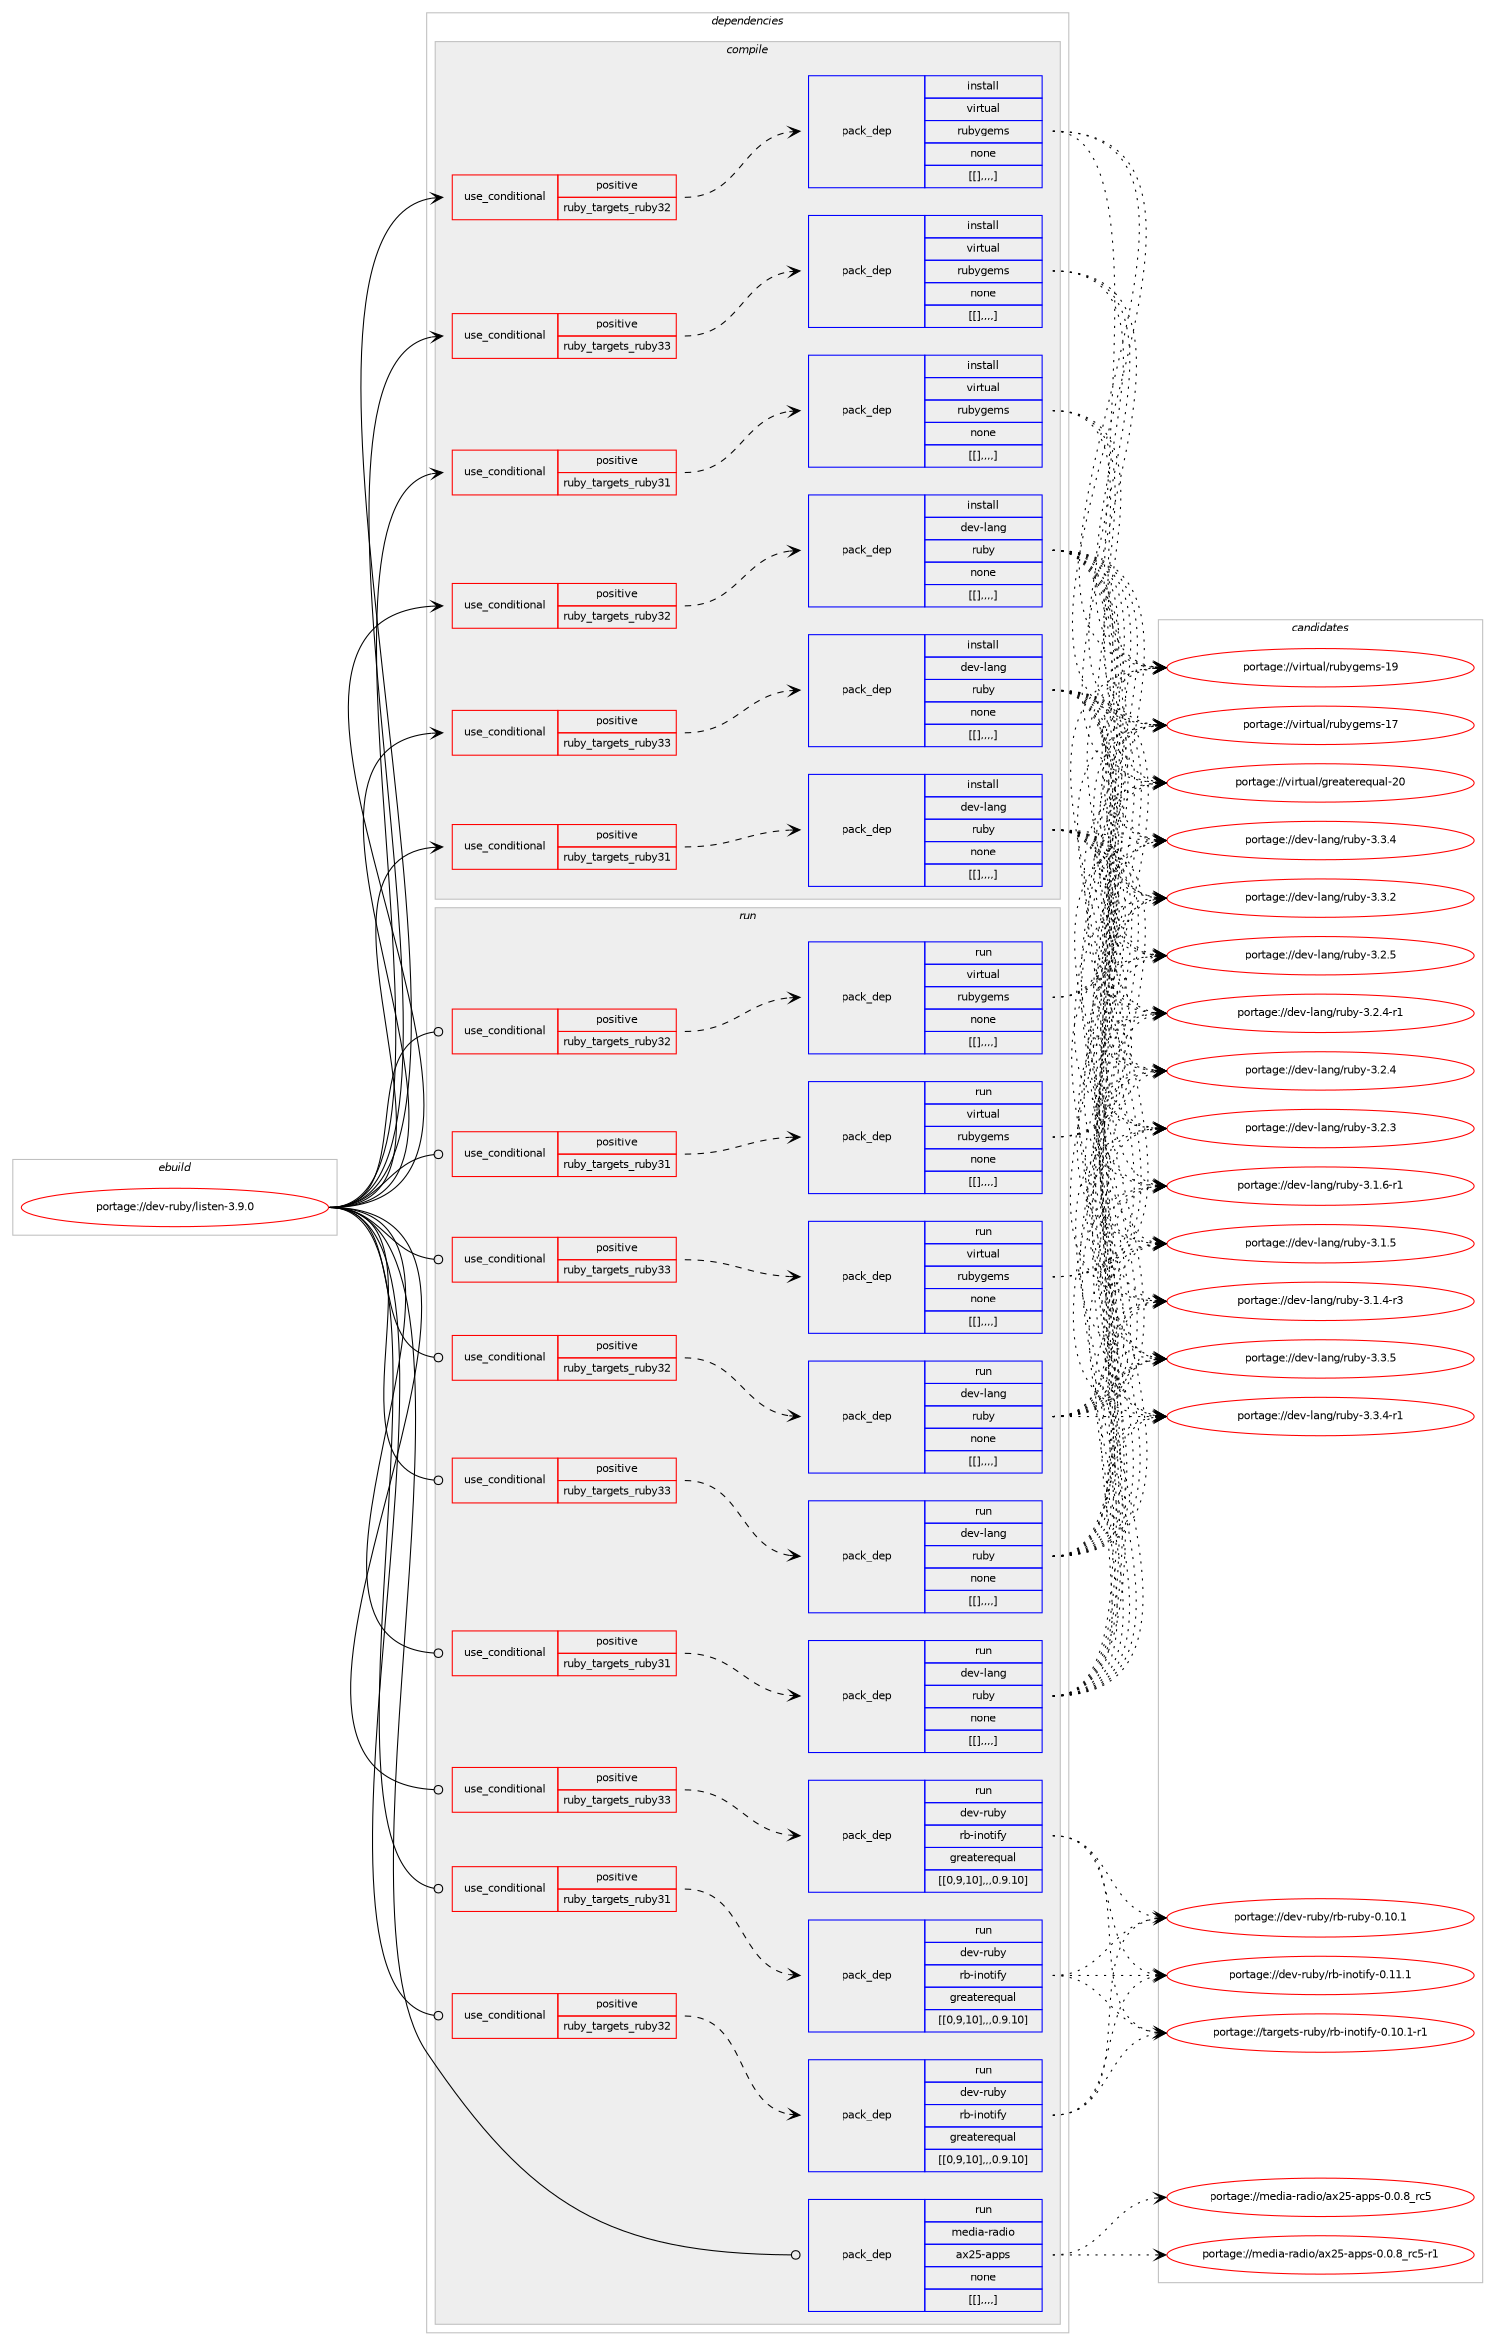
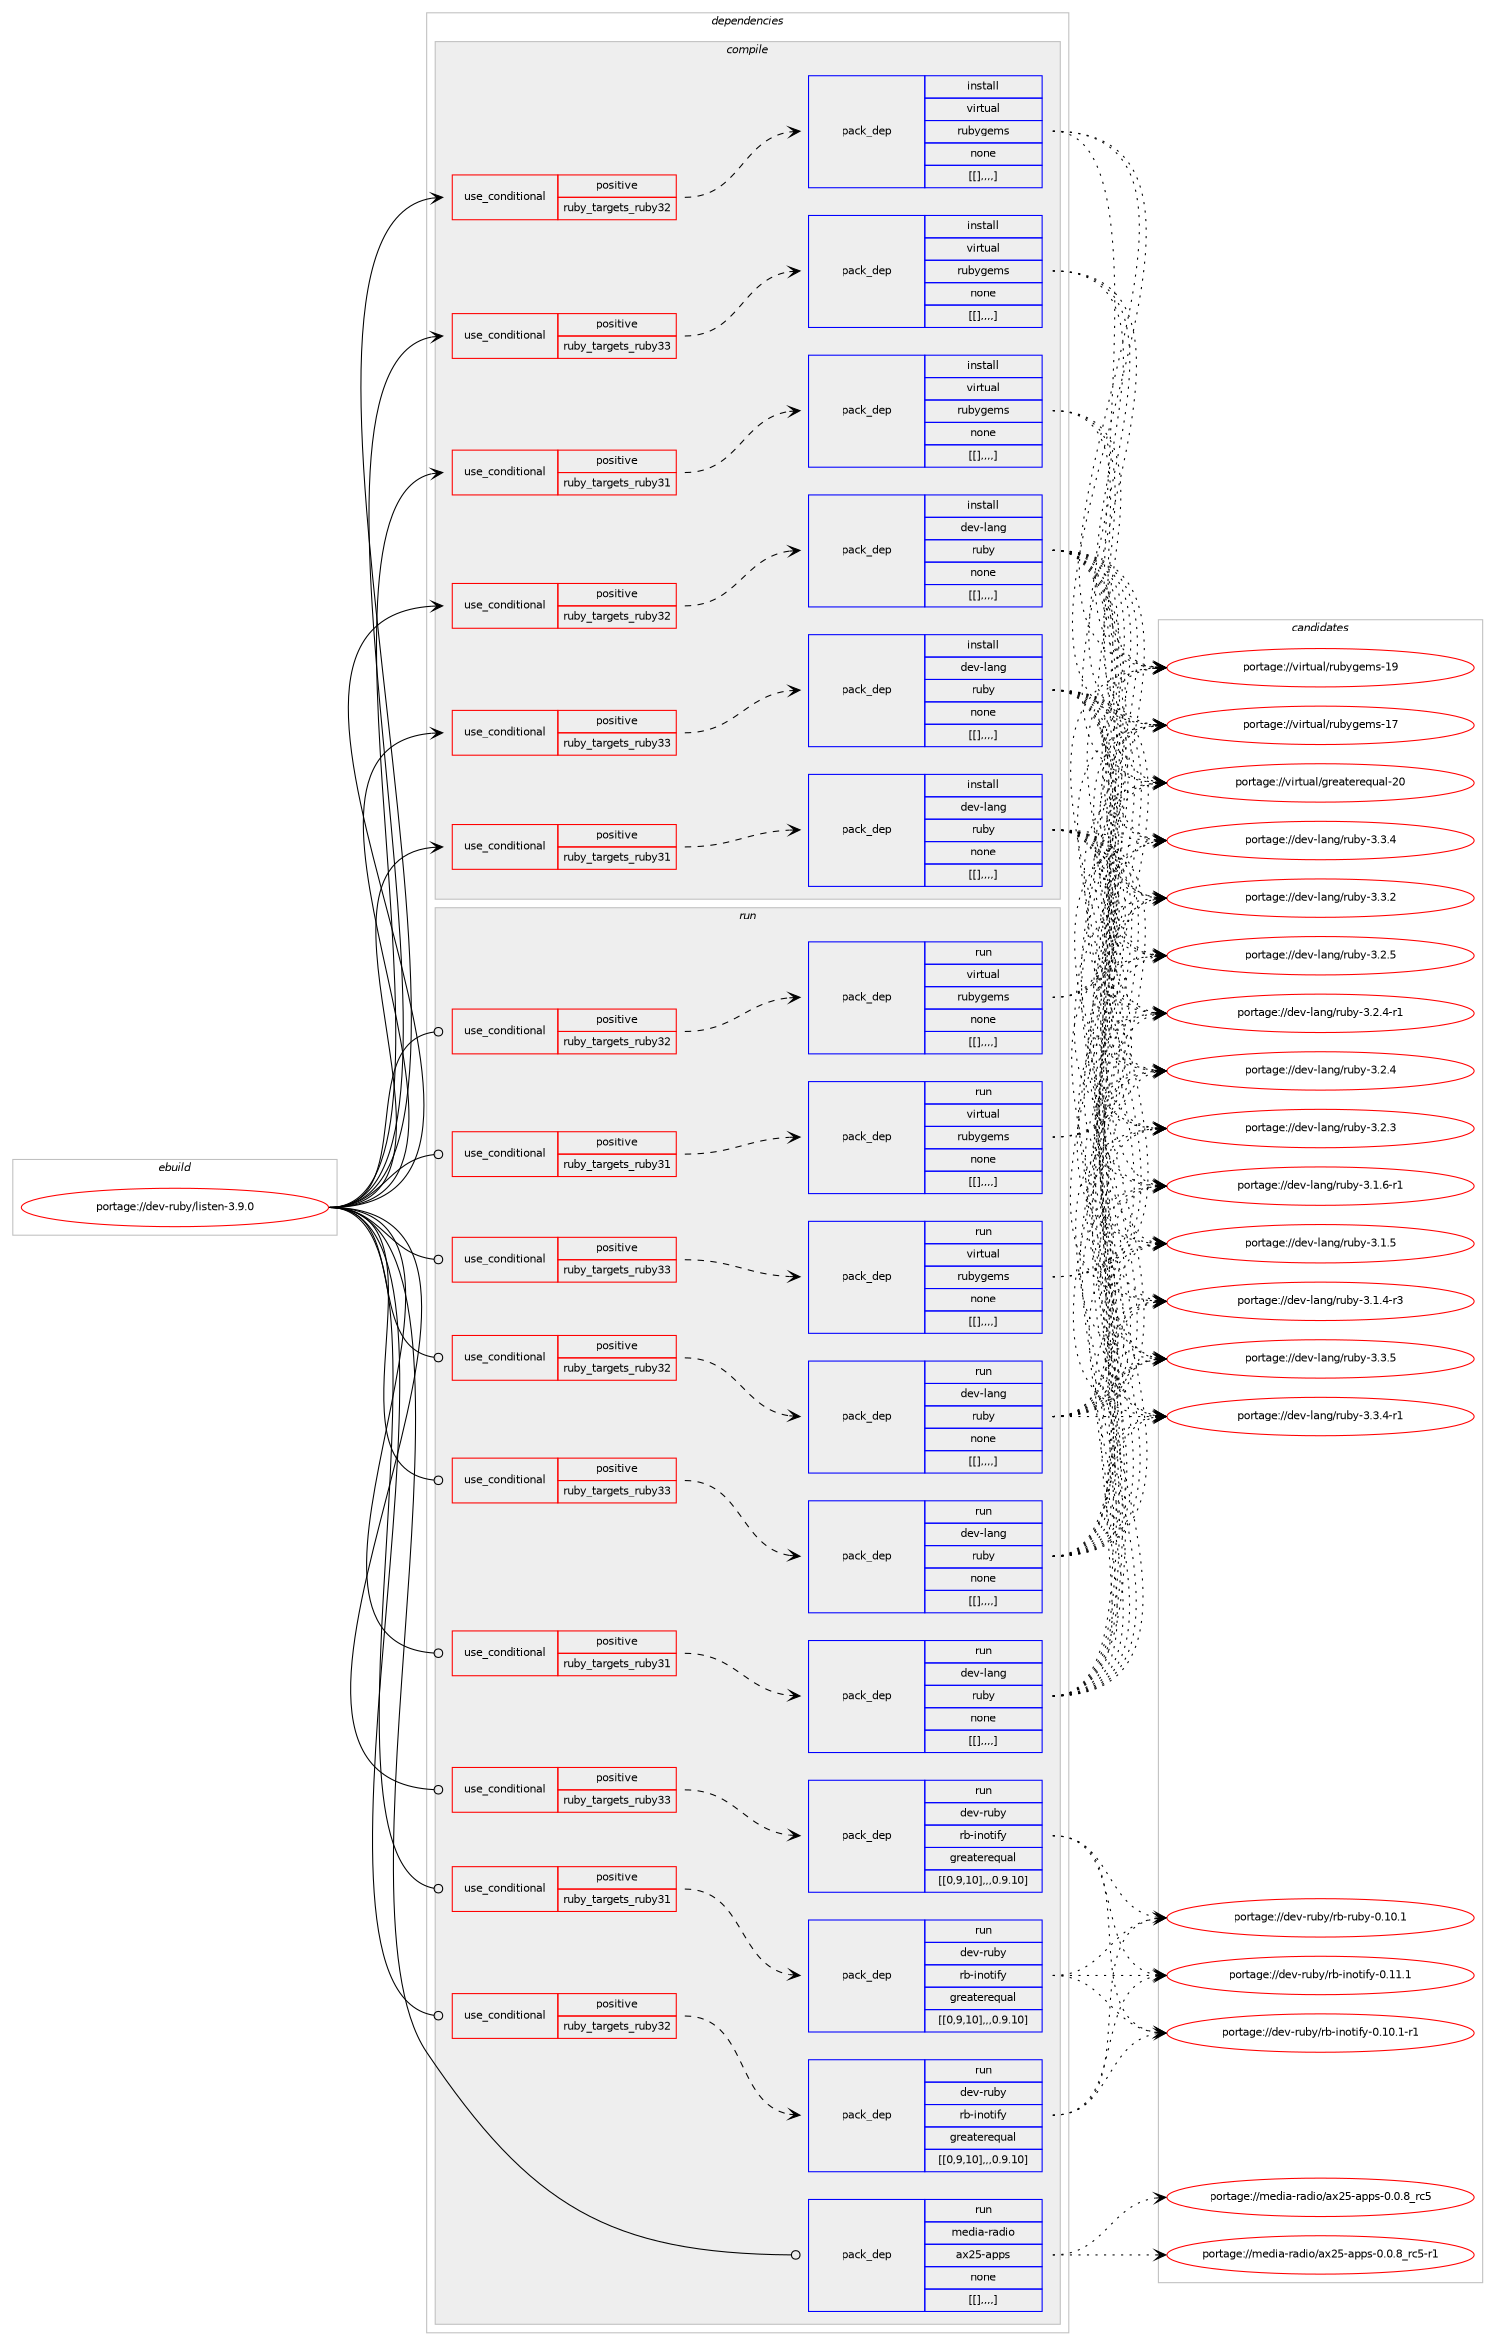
(1321, 2033) -> (1321, 2033)
